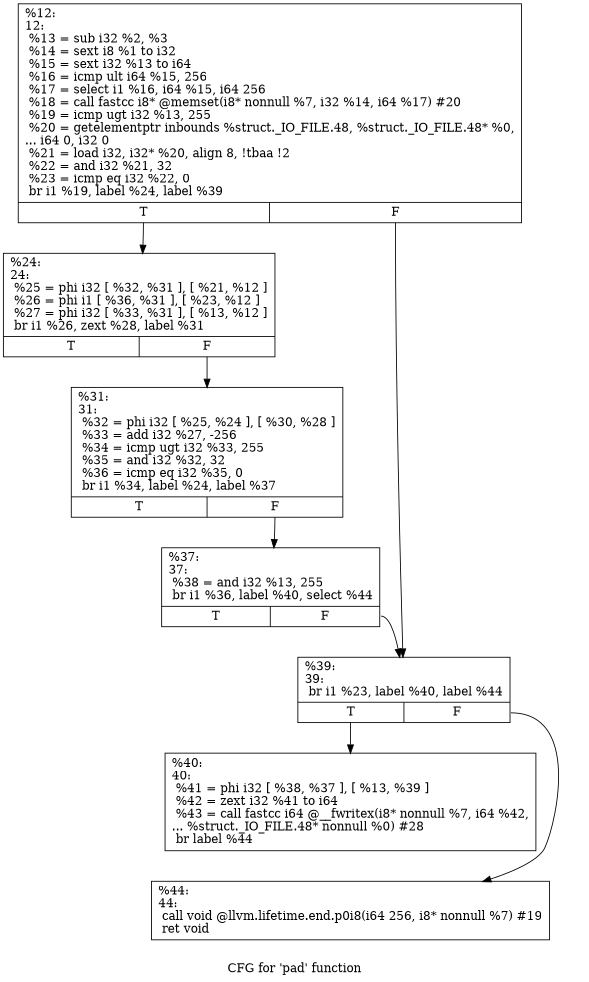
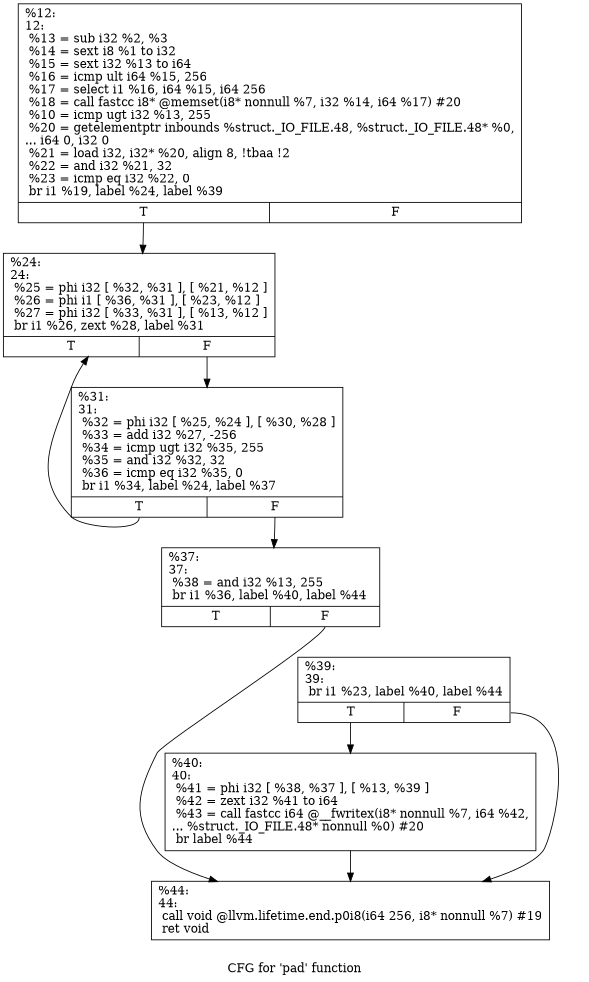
(118, 115) -> (118, 115)
(398, 436) -> none
(171, 448) -> (171, 448)
none -> (49, 477)
(271, 596) -> (268, 596)
(393, 630) -> (175, 739)
(298, 827) -> (298, 827)
none -> (350, 862)
